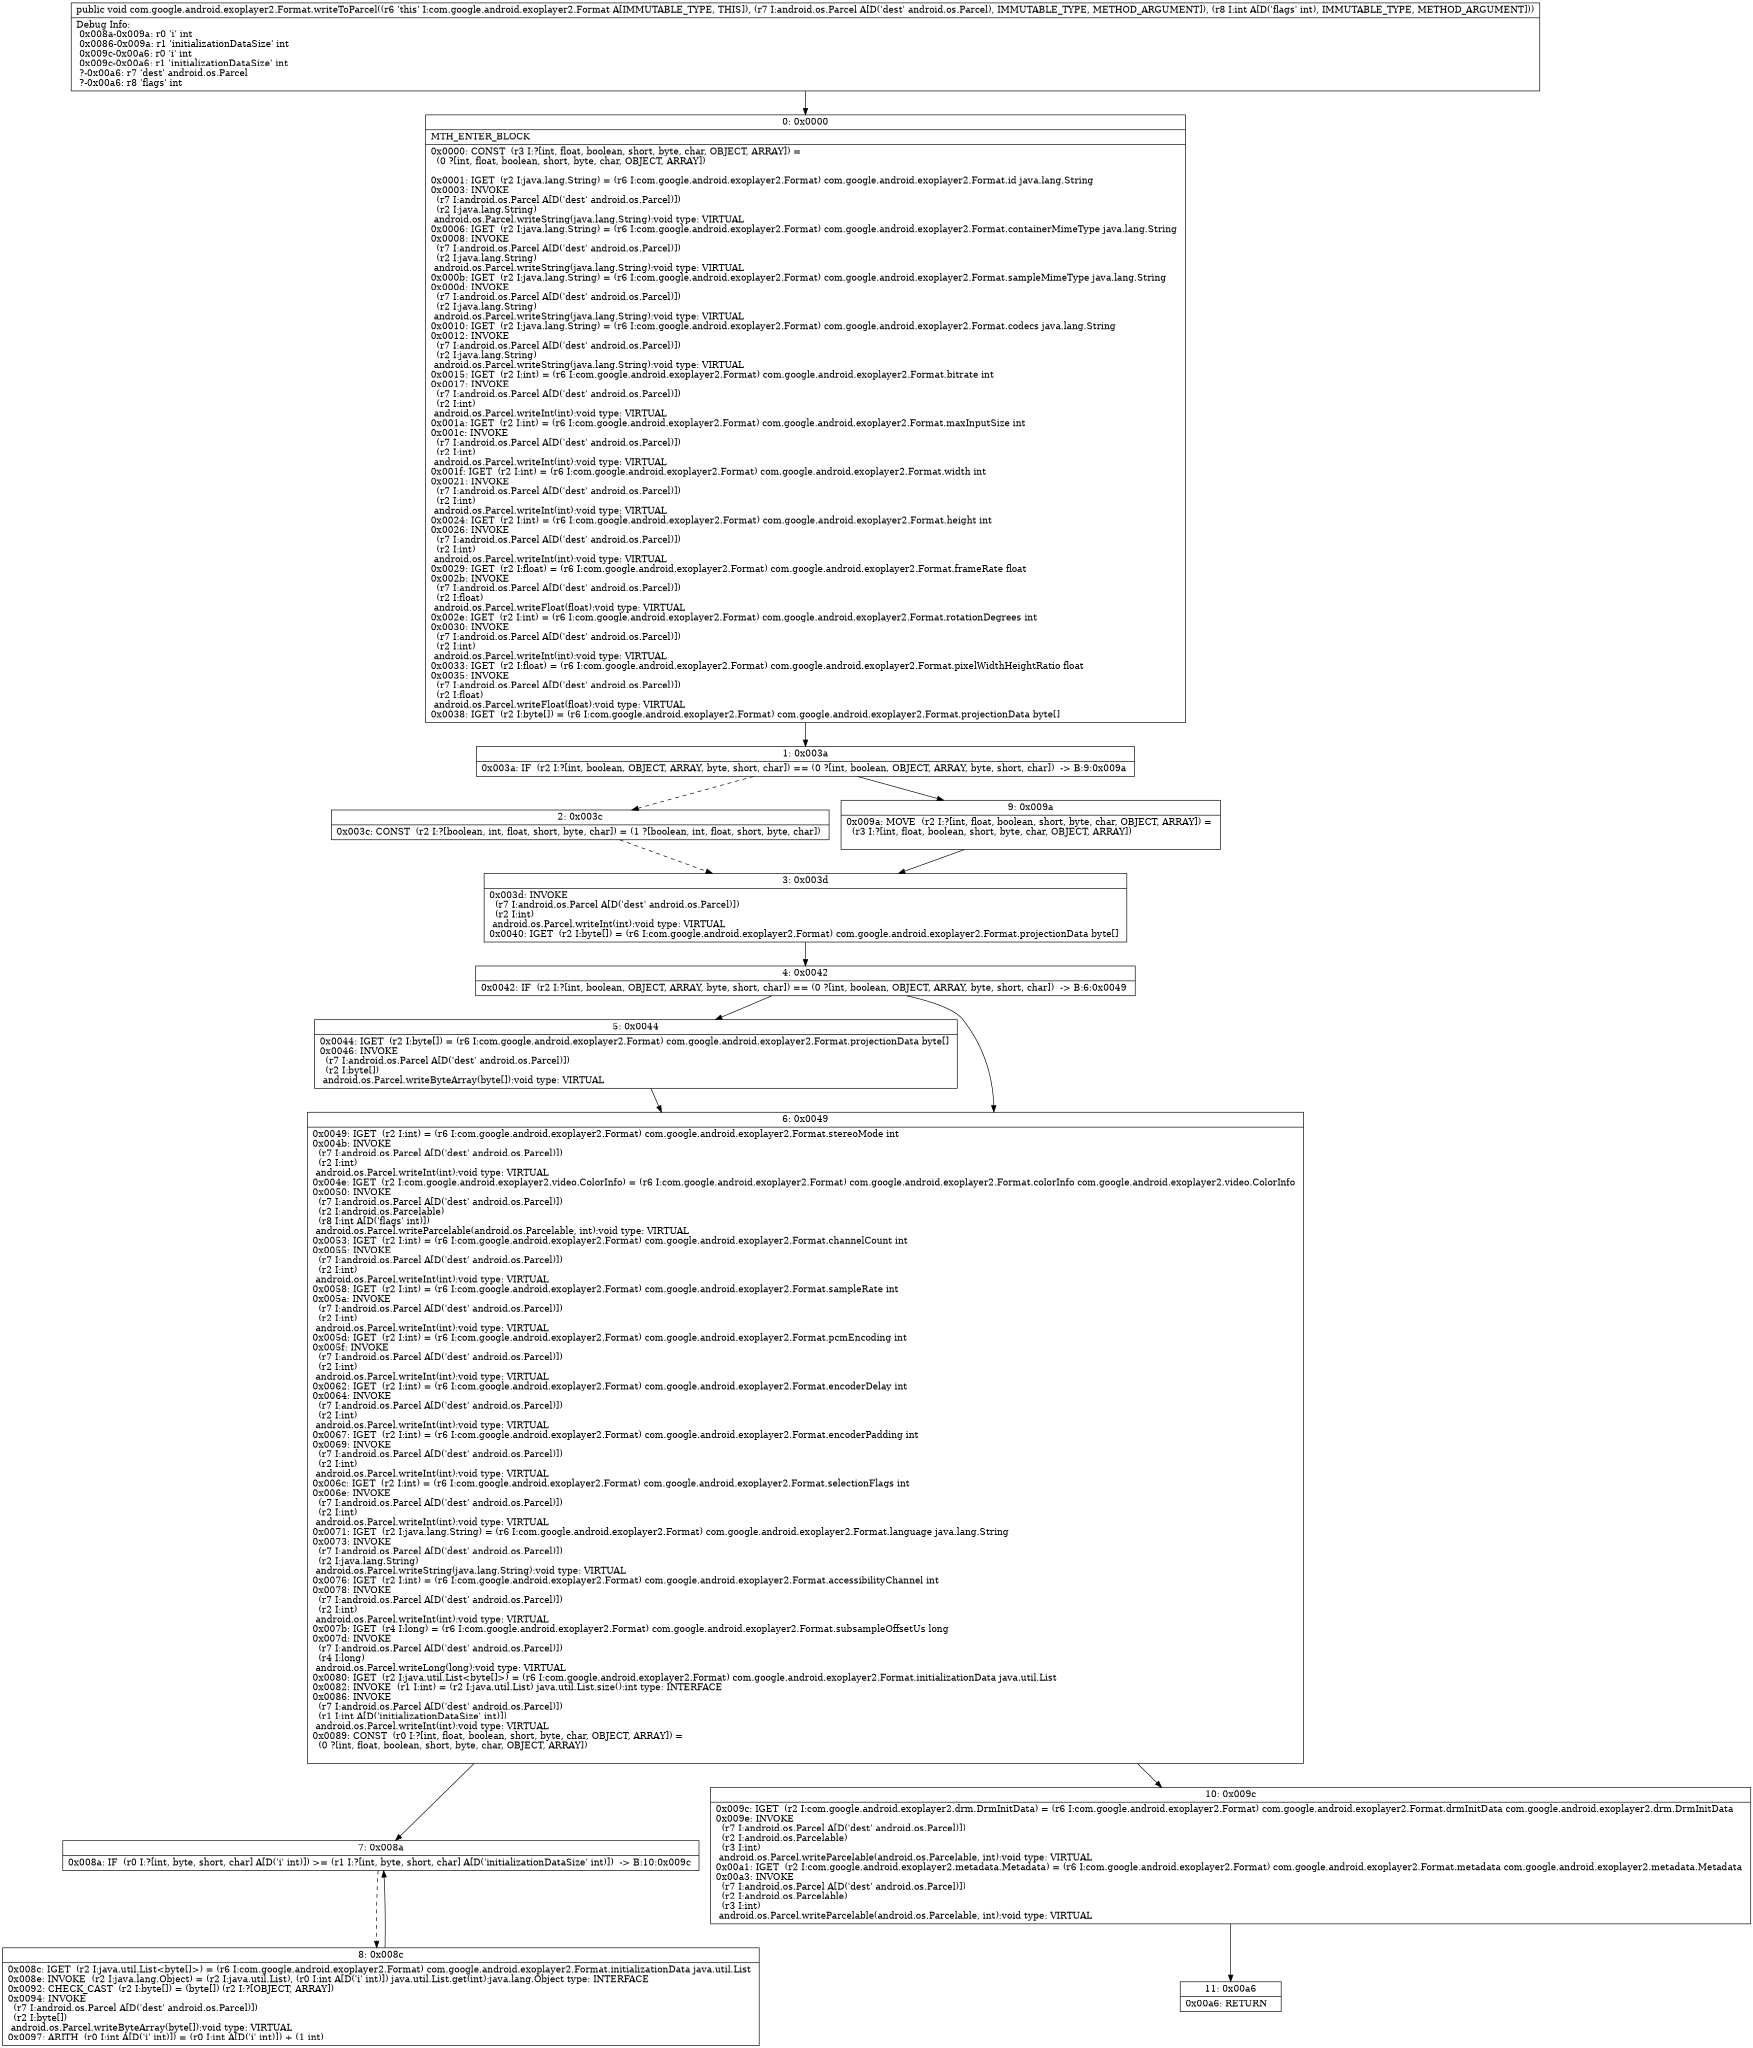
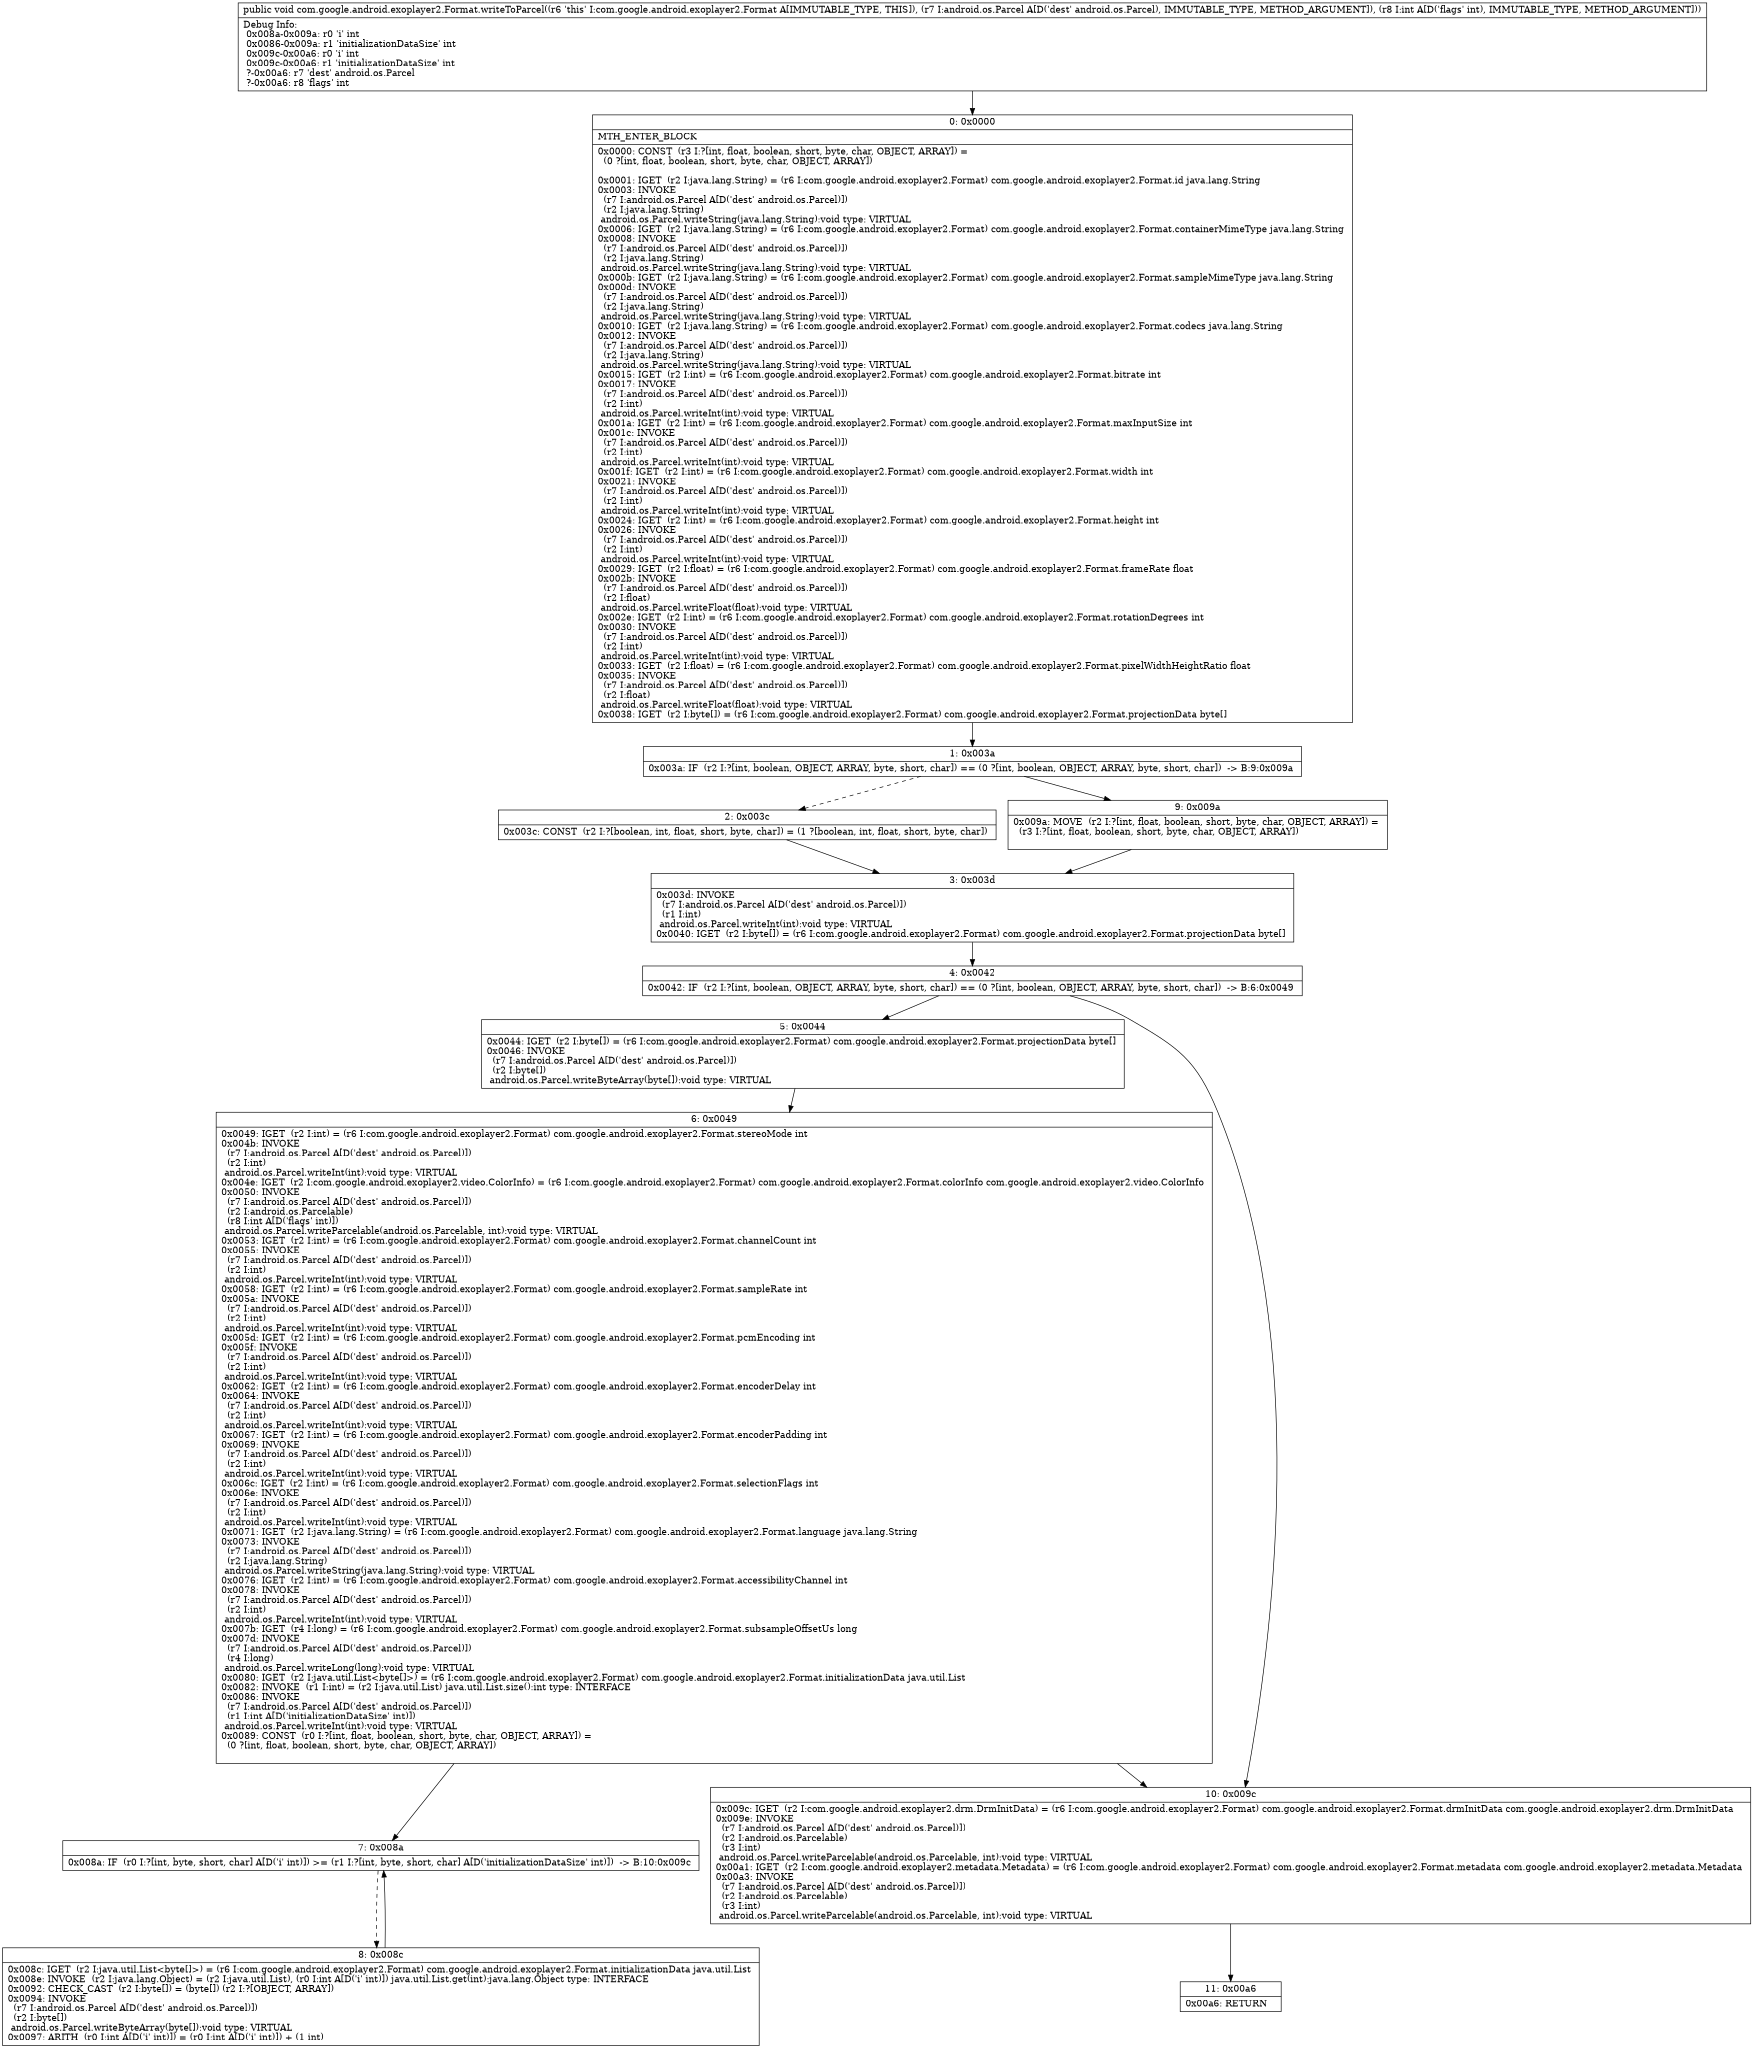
(663, 856) -> (830, 856)
(512, 915) -> (679, 915)
(972, 1032) -> (1271, 1346)
